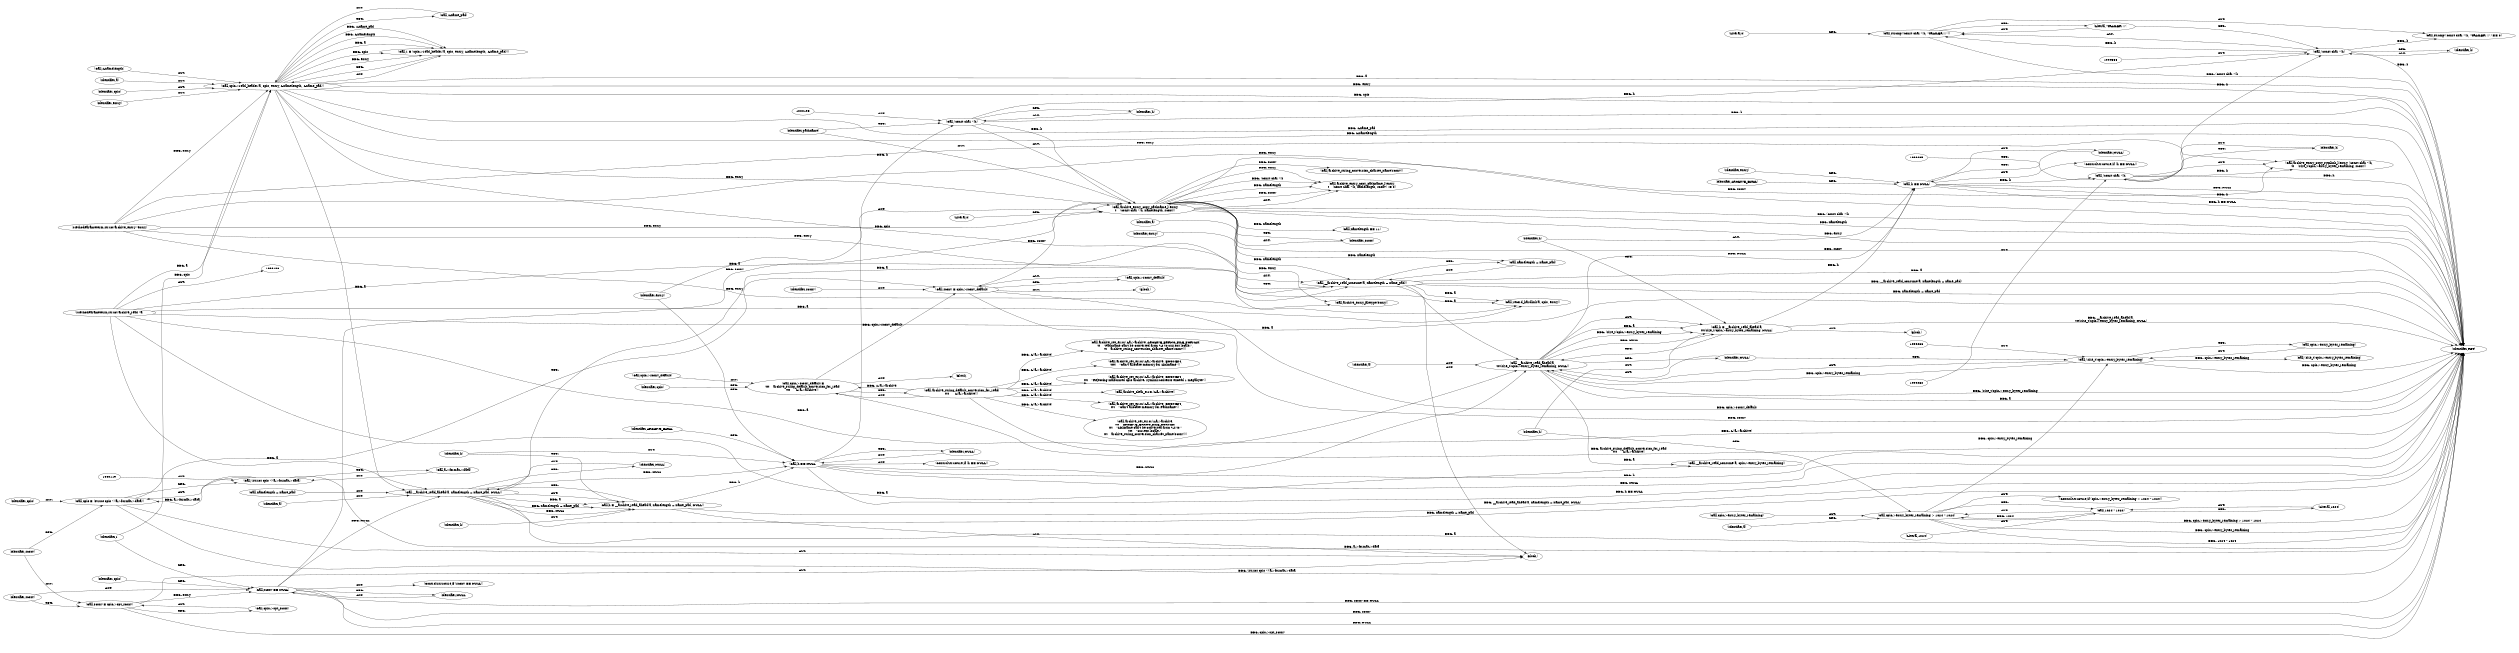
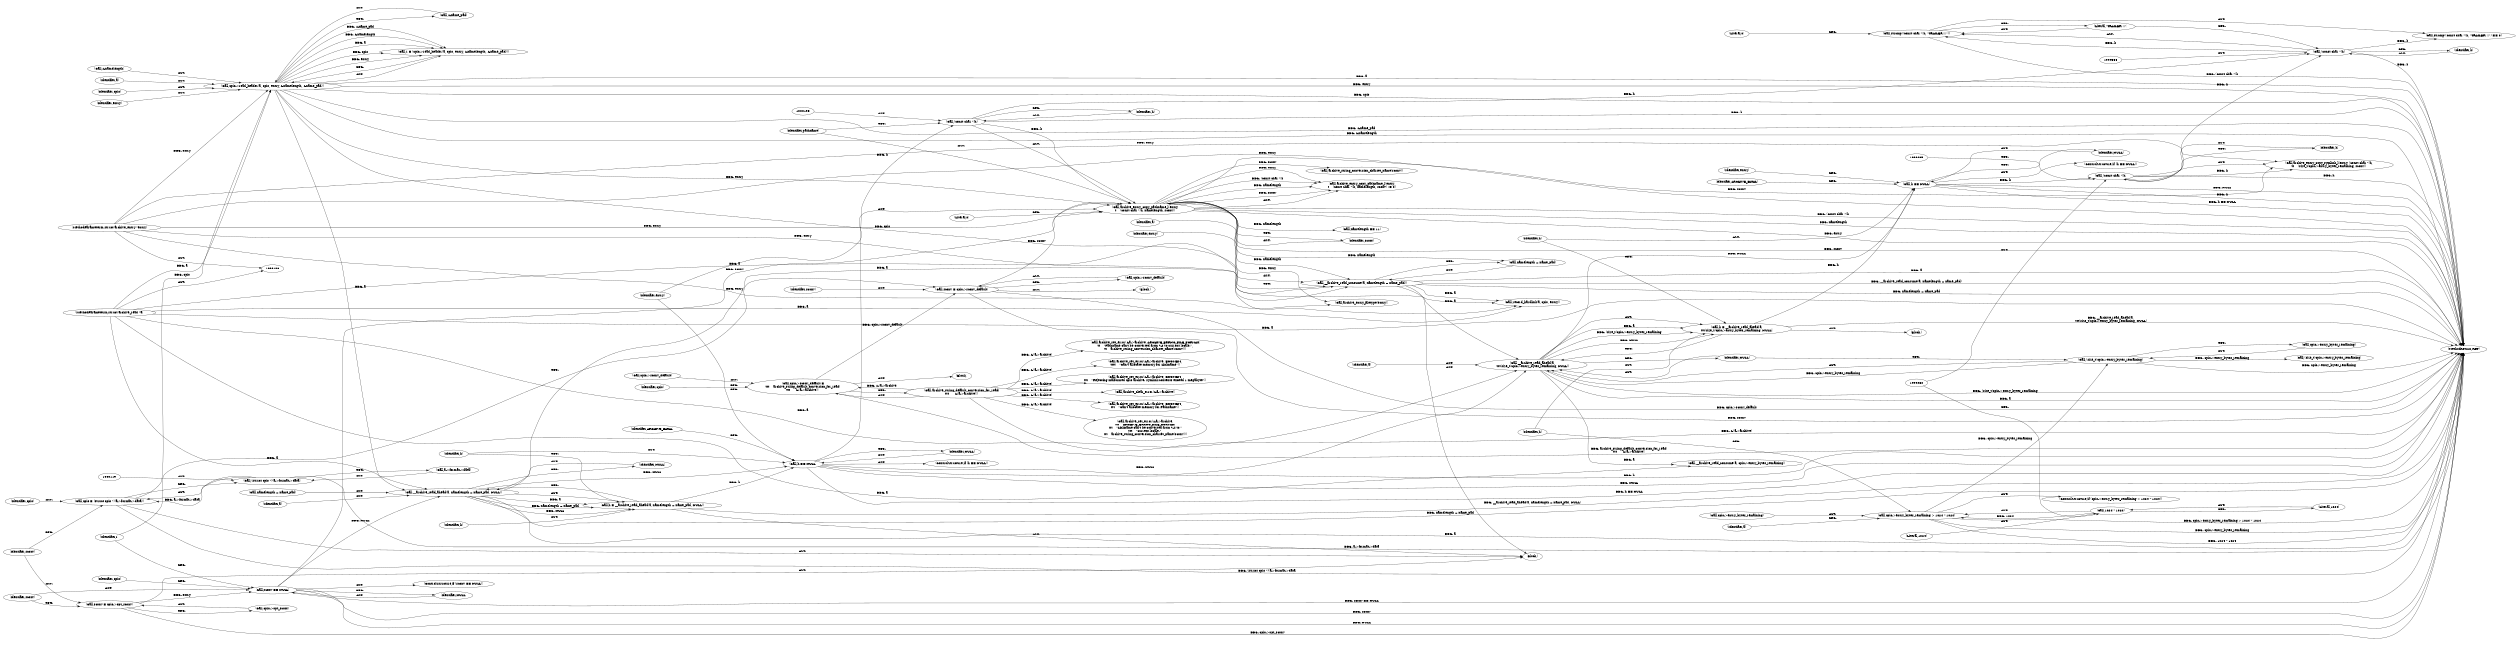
none -> (183, 262)
(1917, 344) -> none
(2464, 349) -> (2464, 349)
(2012, 504) -> (2038, 436)
